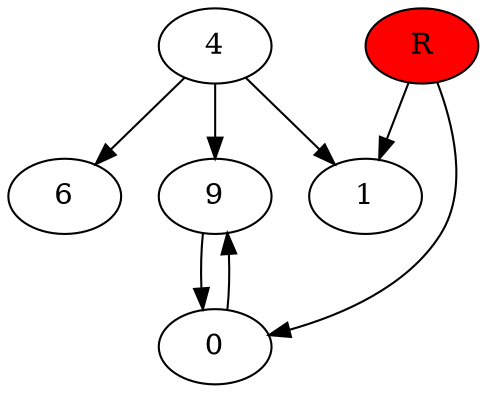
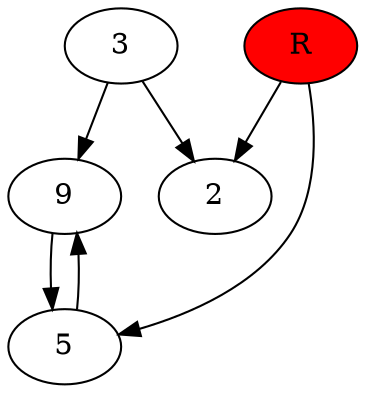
(215, 46) -> (121, 46)
(65, 196) -> none
(366, 196) -> (215, 196)
(215, 347) -> (65, 347)
